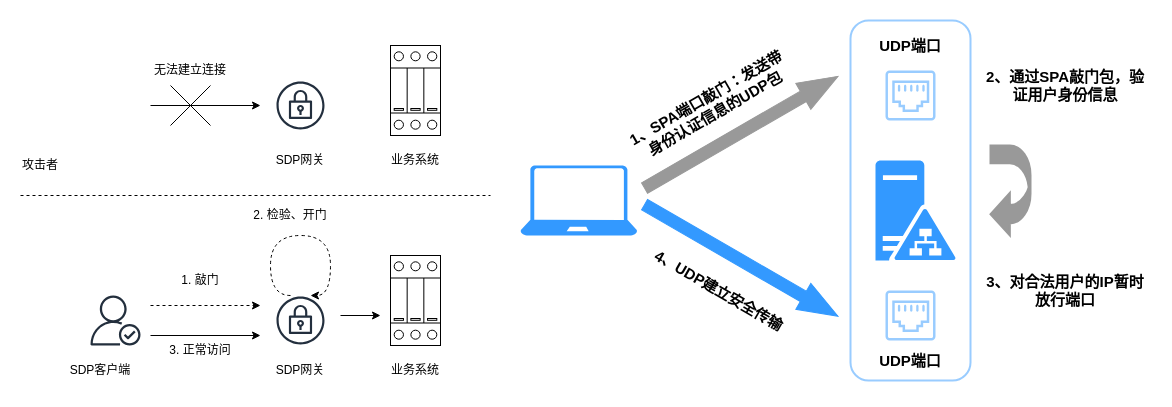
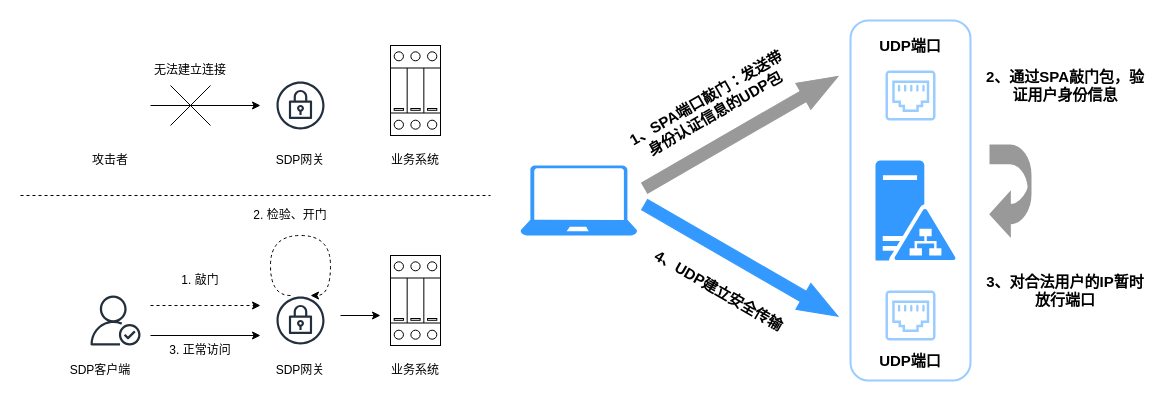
(41, 166) -> (111, 161)
